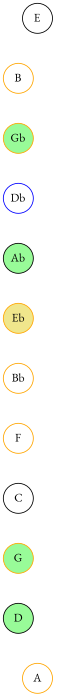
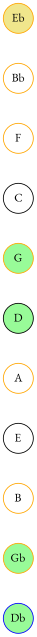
(18, 198) -> (18, 618)
(18, 258) -> none
